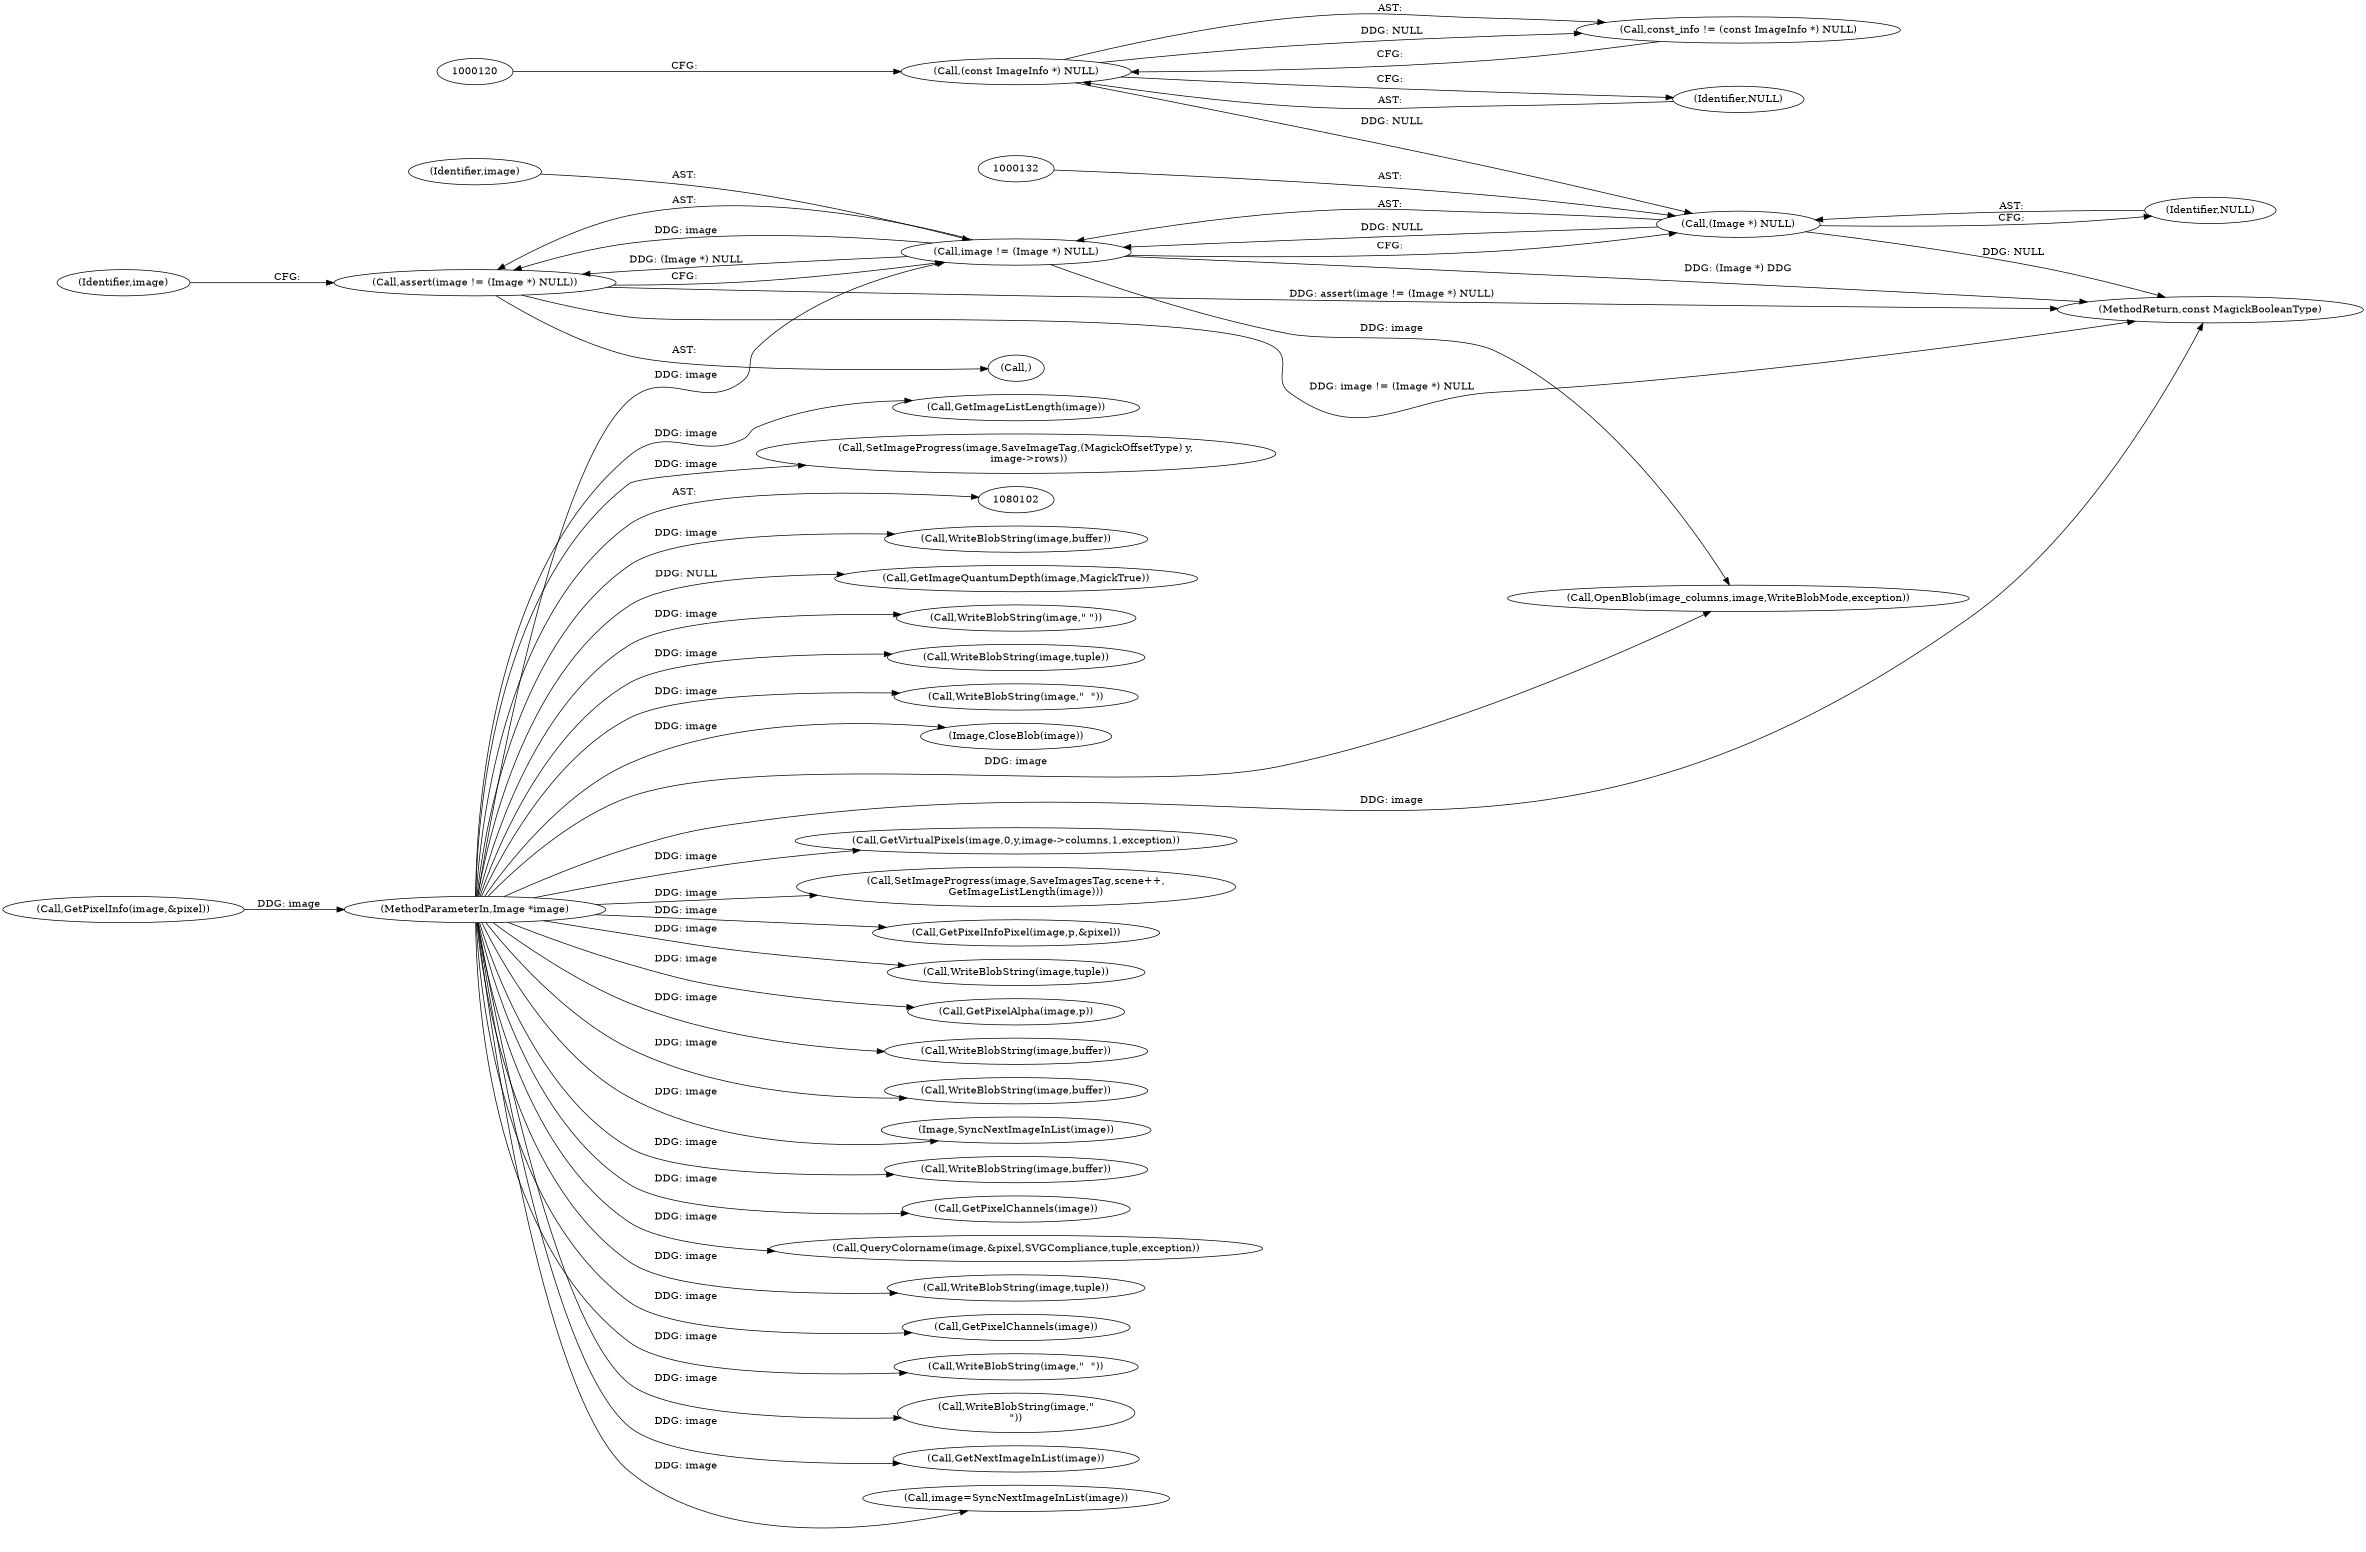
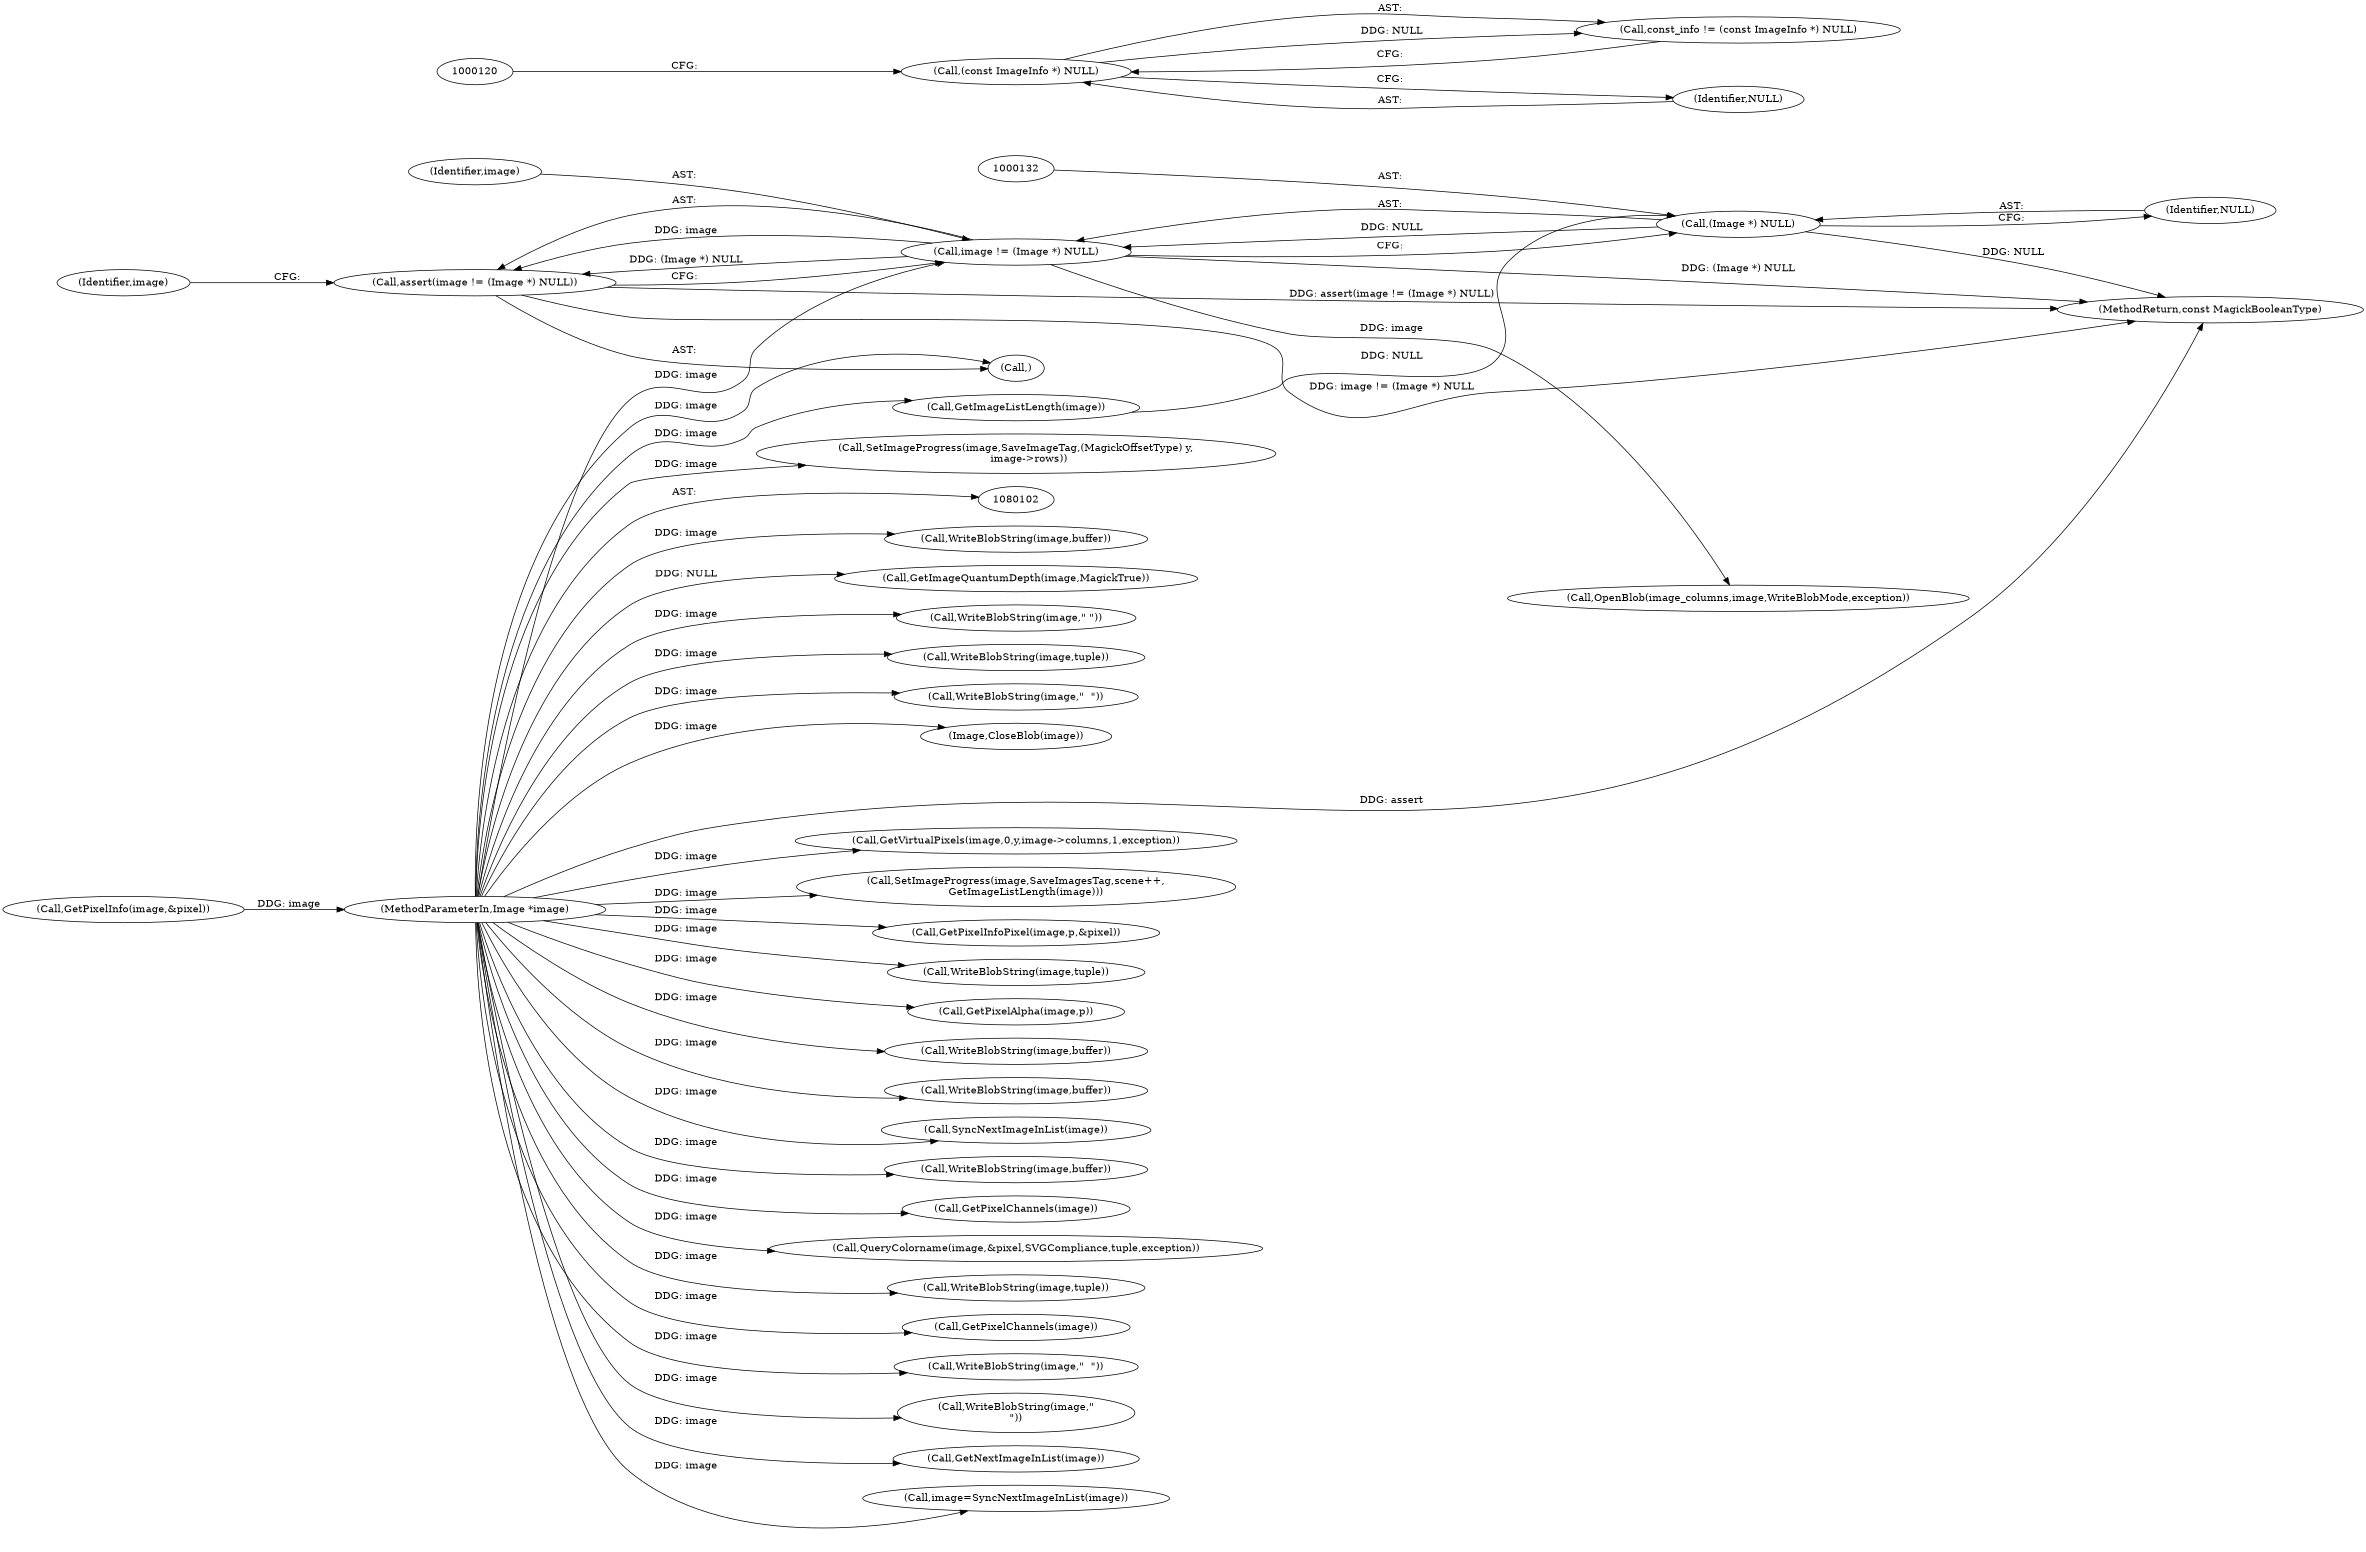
(1381, 144) -> (1450, 376)
(1738, 268) -> (1738, 268)
(1093, 777) -> (601, 458)
(1392, 800) -> (1392, 800)
(1016, 1130) -> (1016, 1130)
